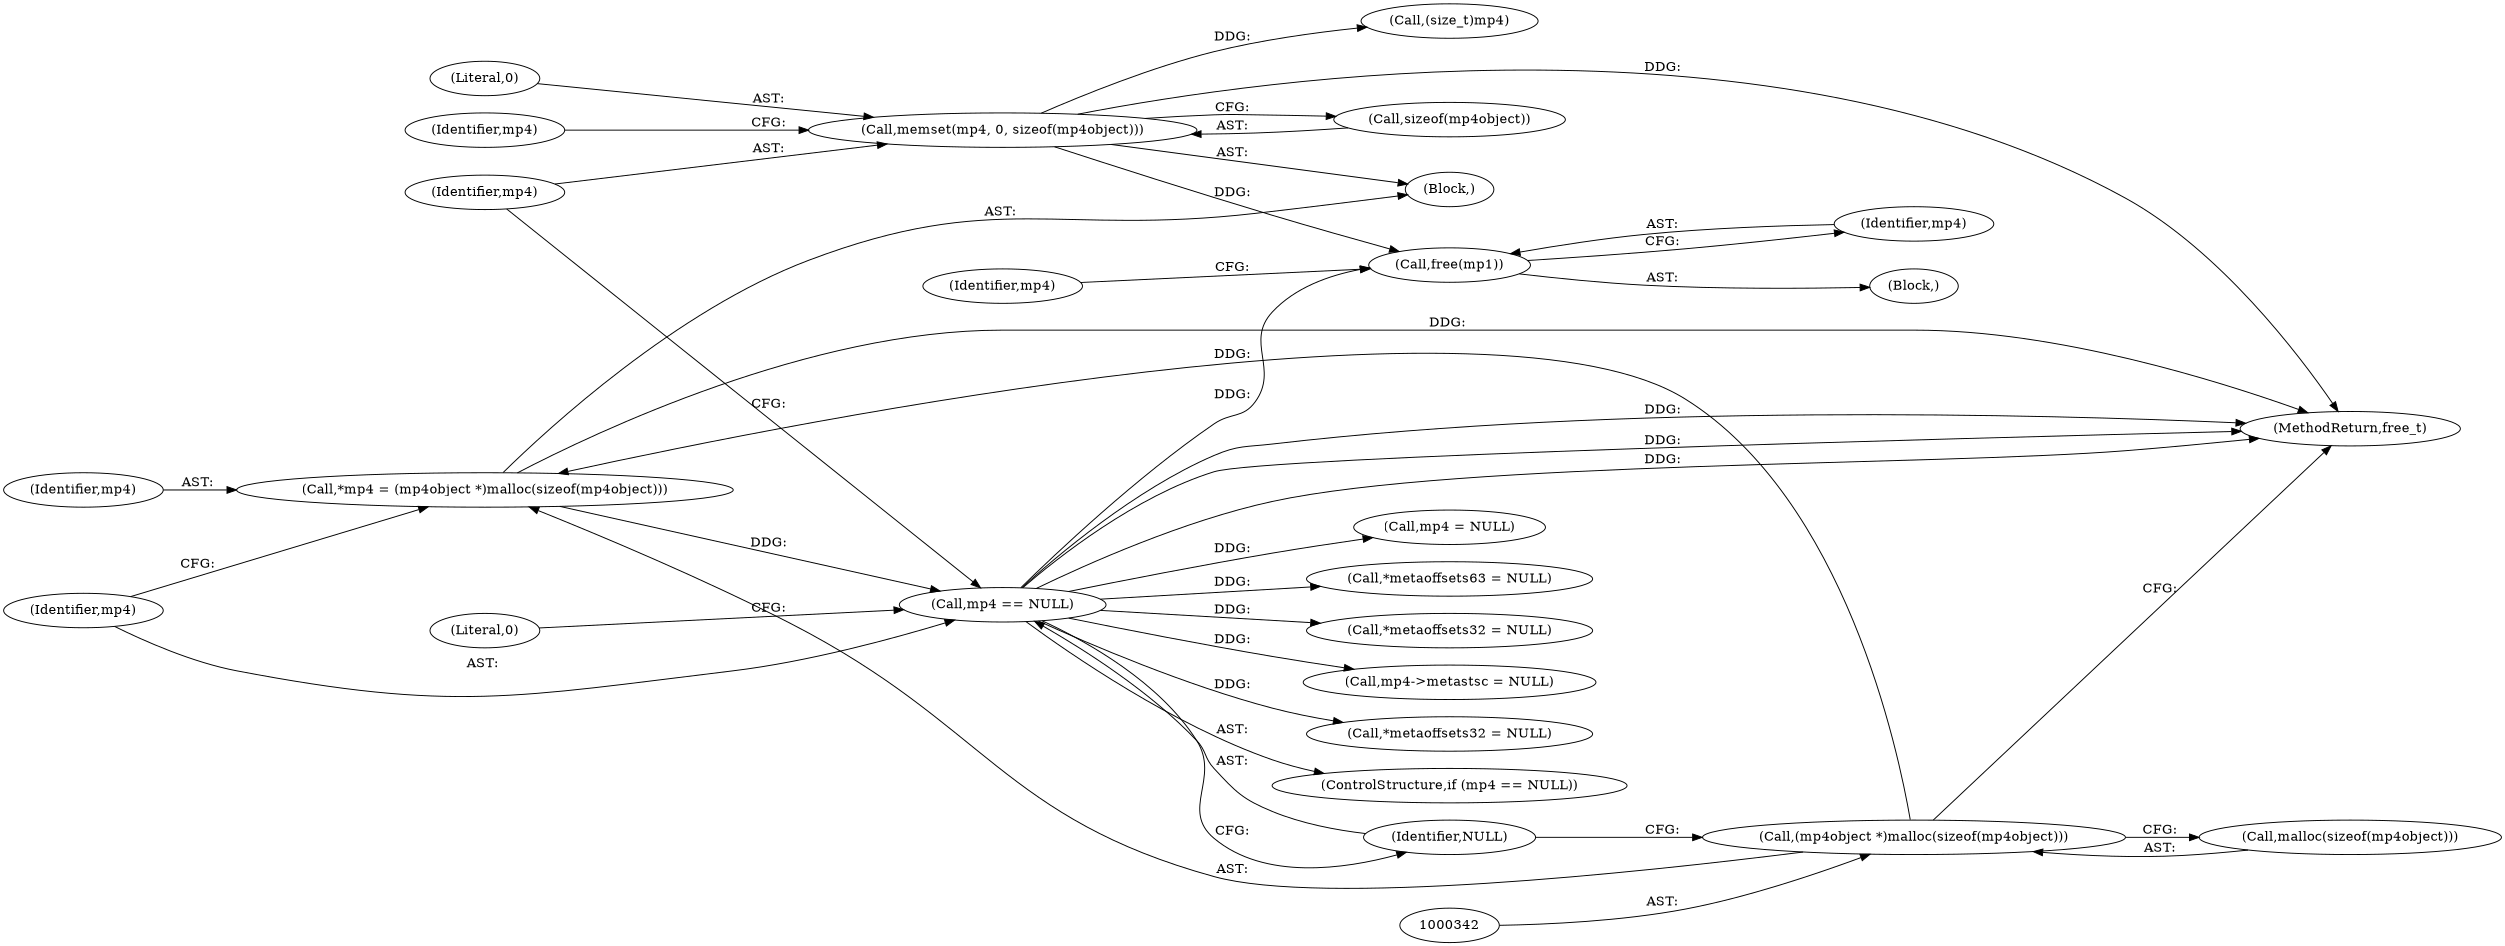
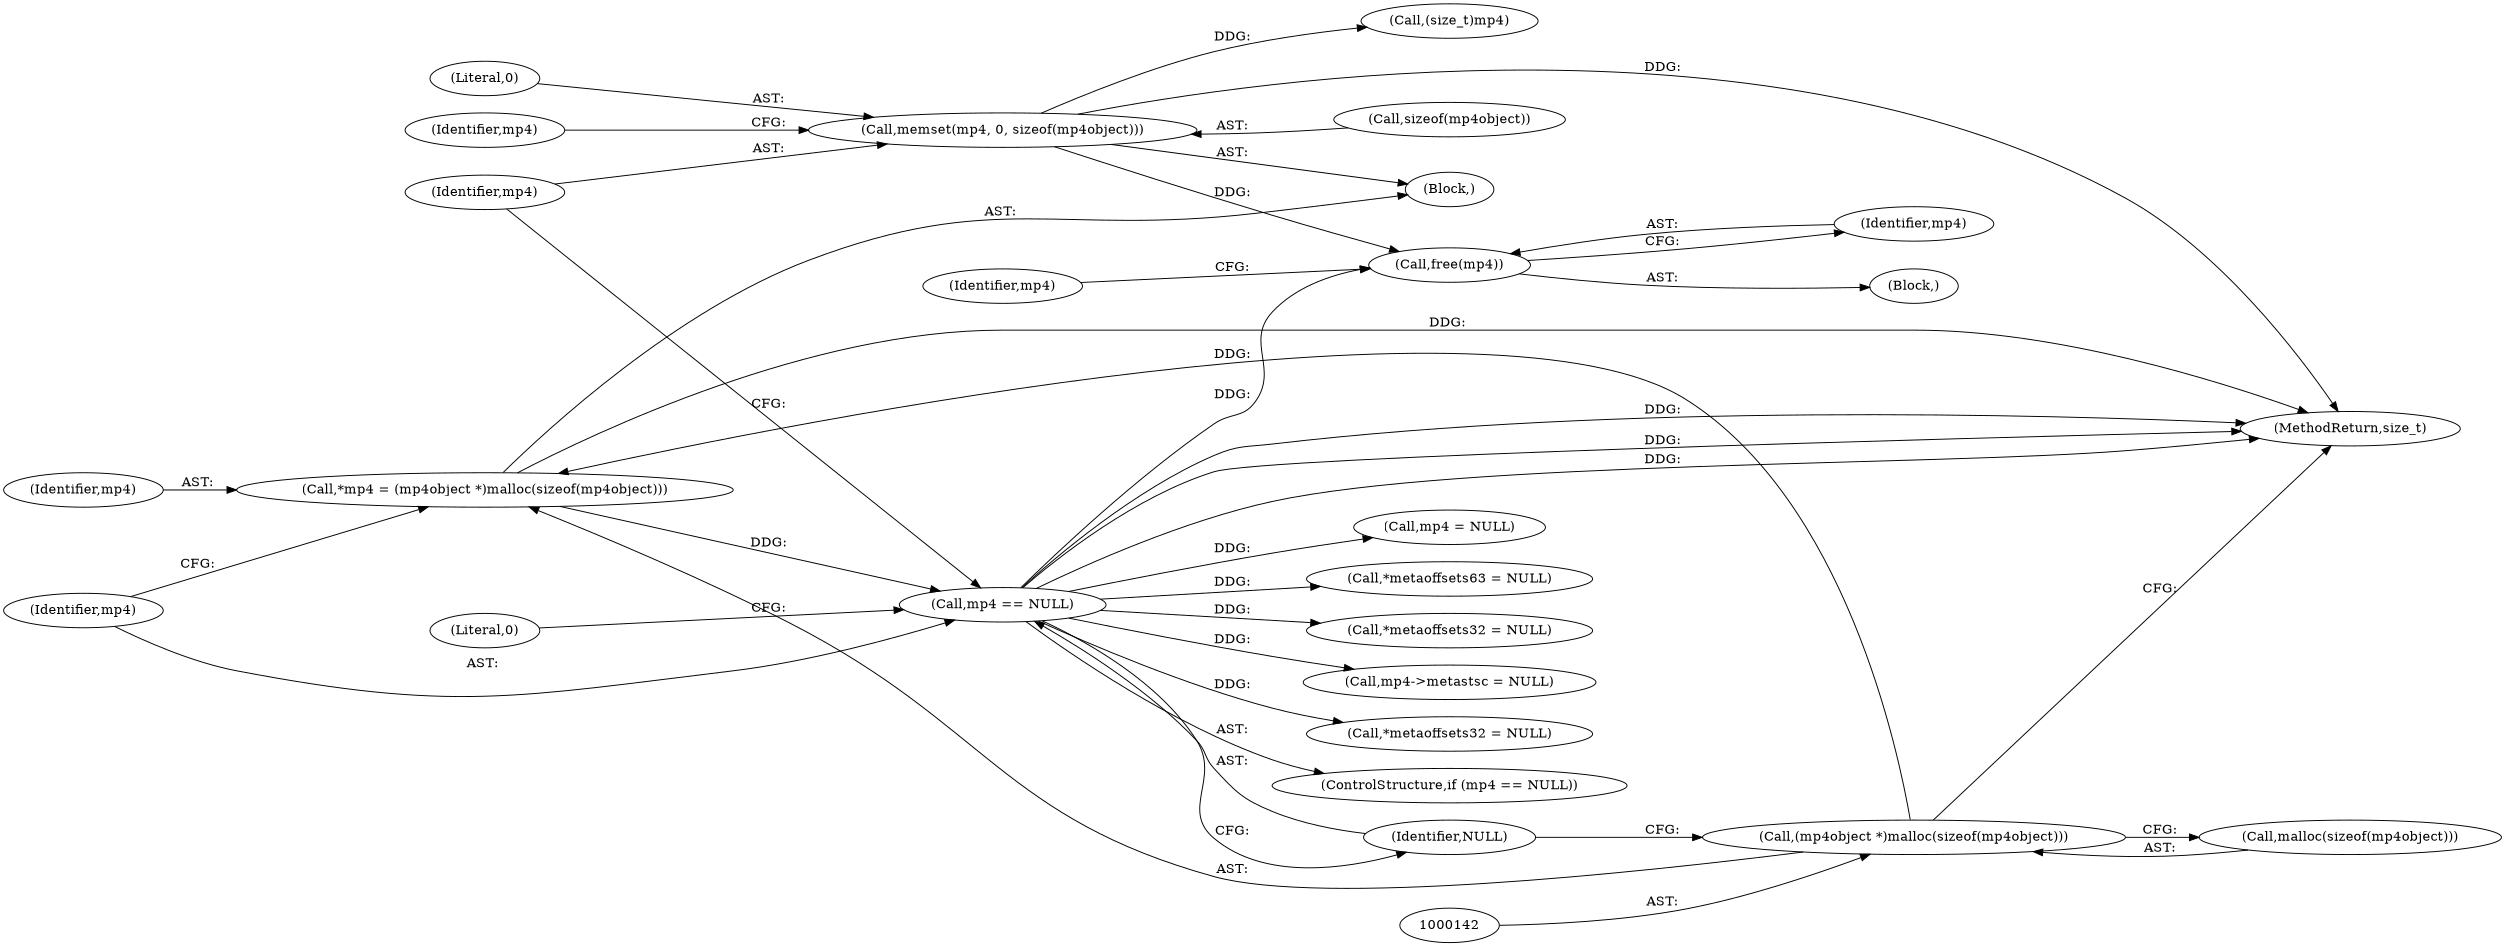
(1236, 115) -> none
(1450, 265) -> (1450, 265)
(2350, 429) -> (2350, 429)
(1450, 925) -> (1450, 925)
